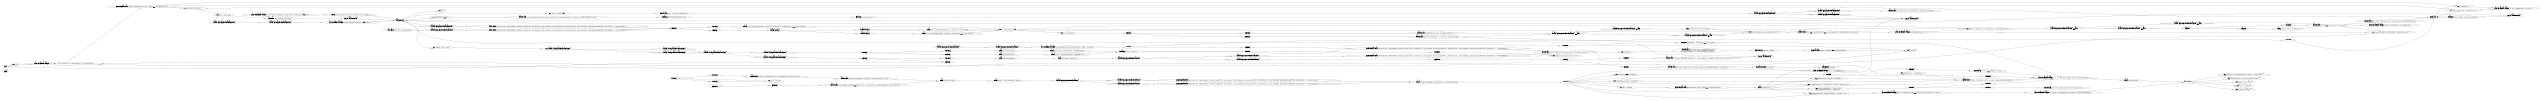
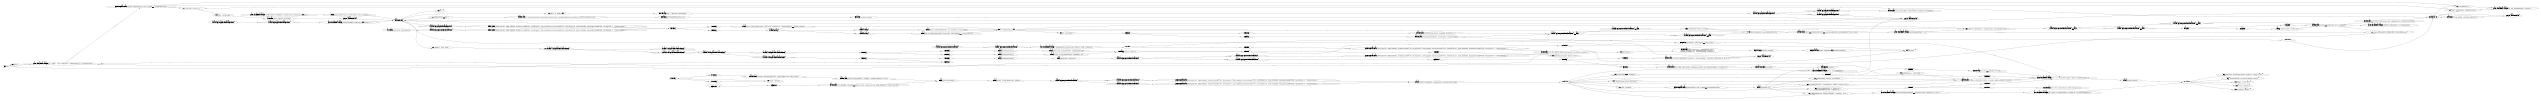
(5, 71) -> none
